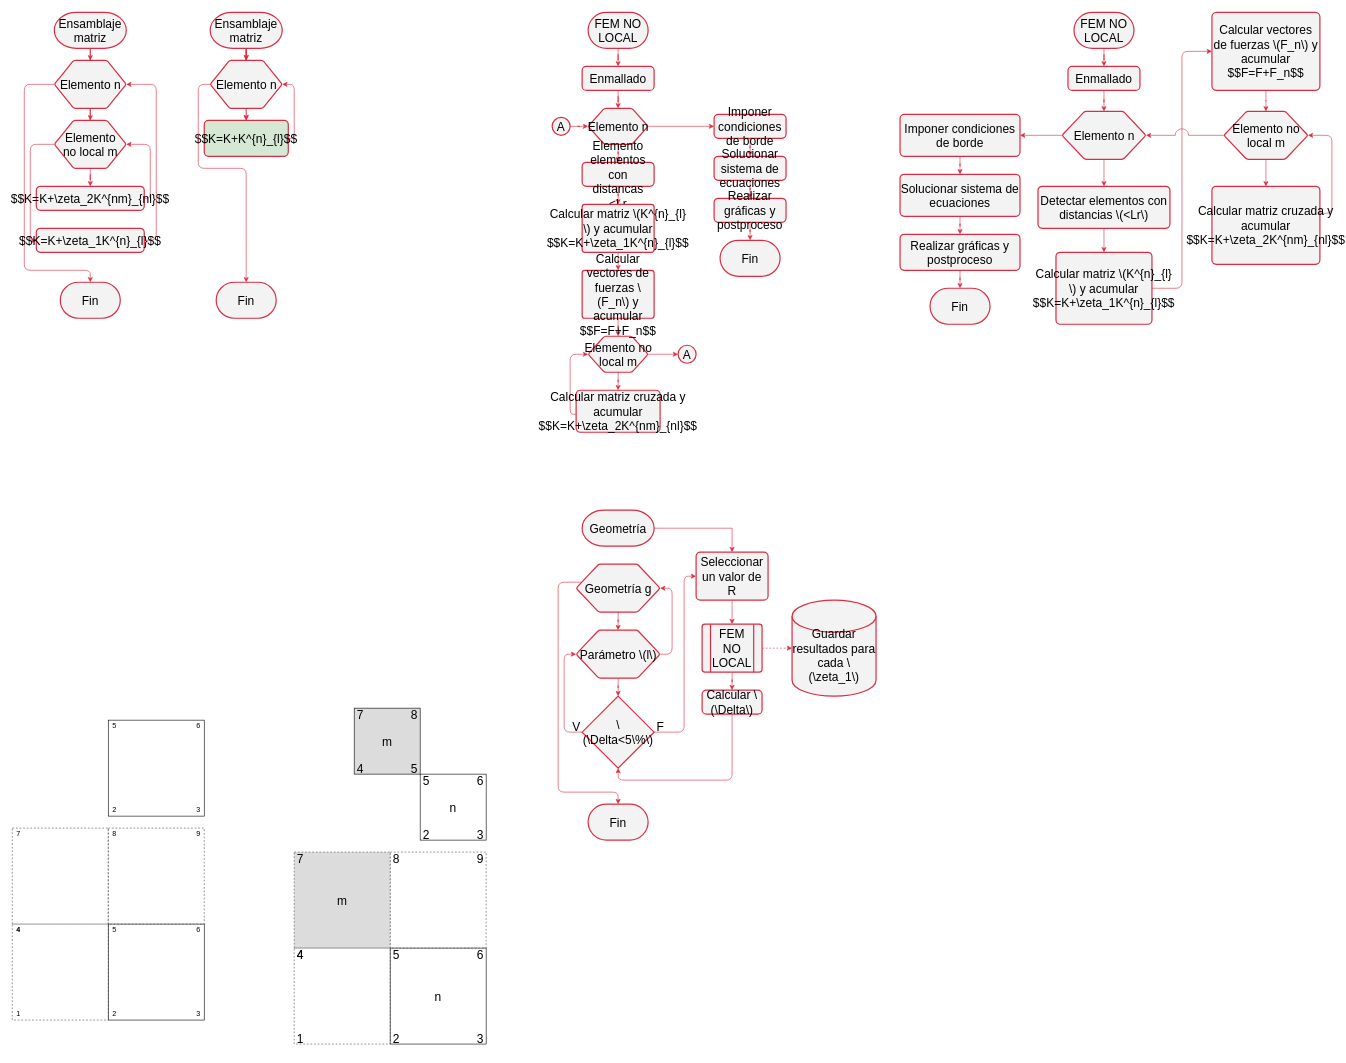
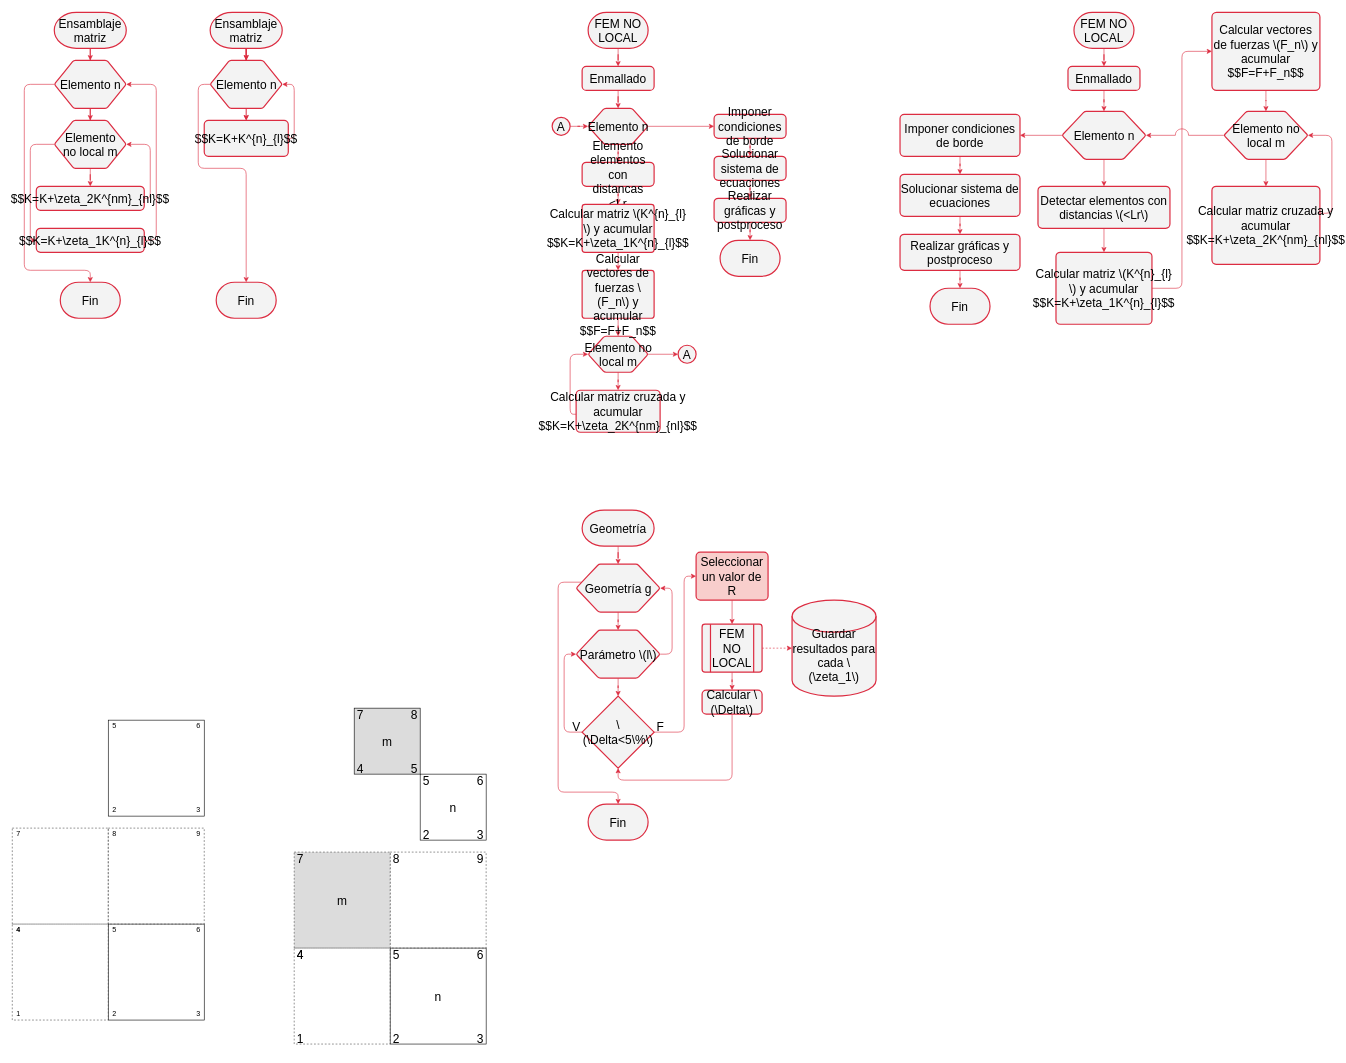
(246, 138) -> (246, 138)
(731, 528) -> (618, 555)
(732, 576) -> (732, 576)
